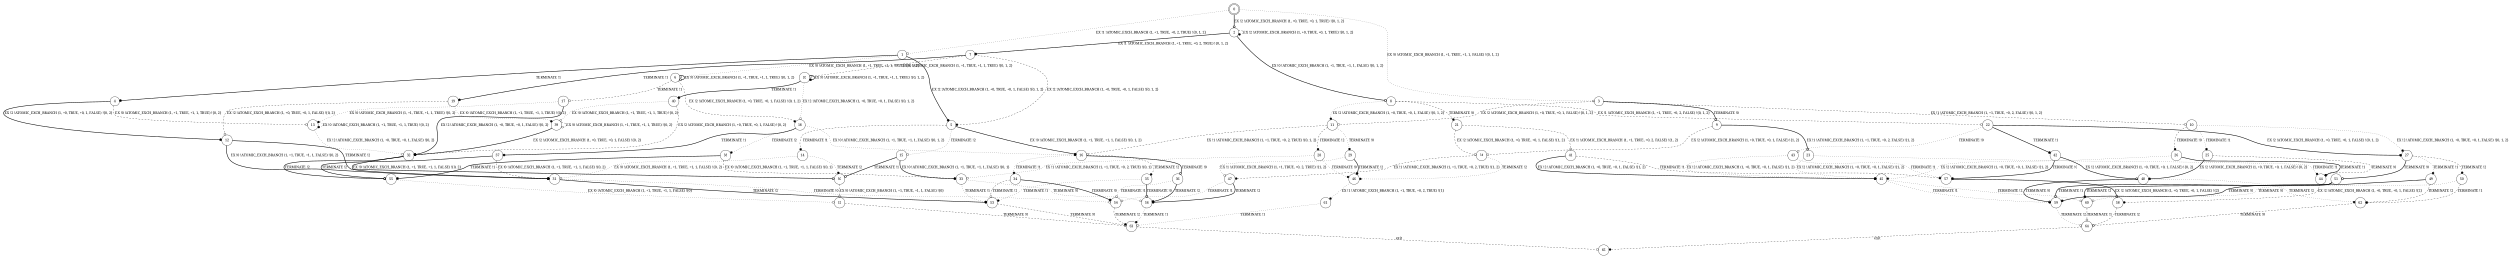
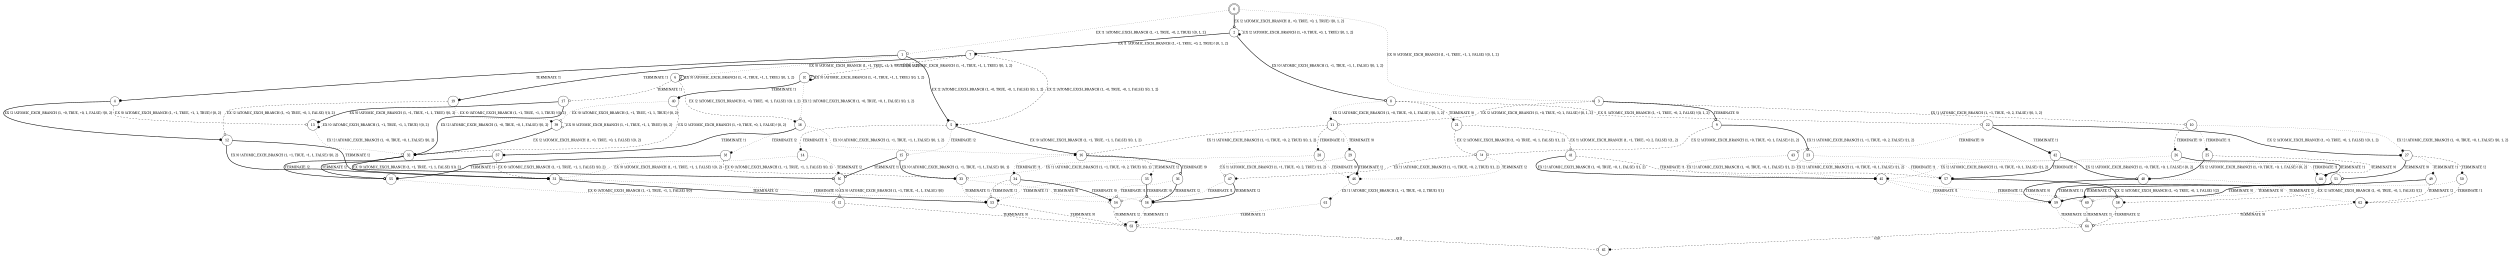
(438, 107) -> (438, 107)
